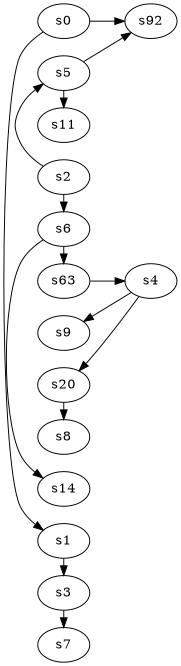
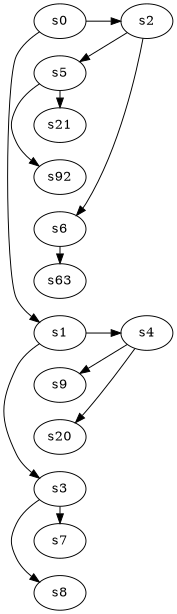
(102, 21) -> (98, 21)
(64, 125) -> (60, 125)
(103, 281) -> (98, 333)
(64, 406) -> (12, 536)
(64, 489) -> none
